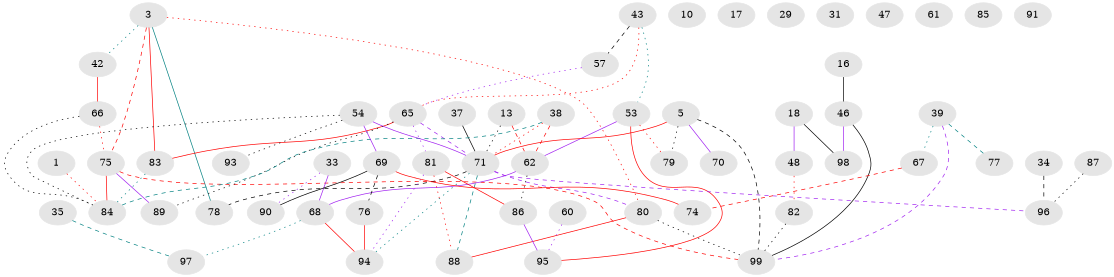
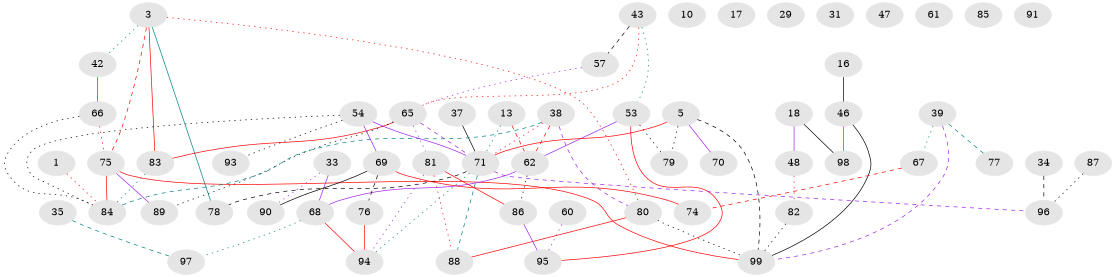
(493, 139) -> (493, 139)
(650, 139) -> (650, 139)
(405, 182) -> (405, 182)
(582, 192) -> (583, 175)
